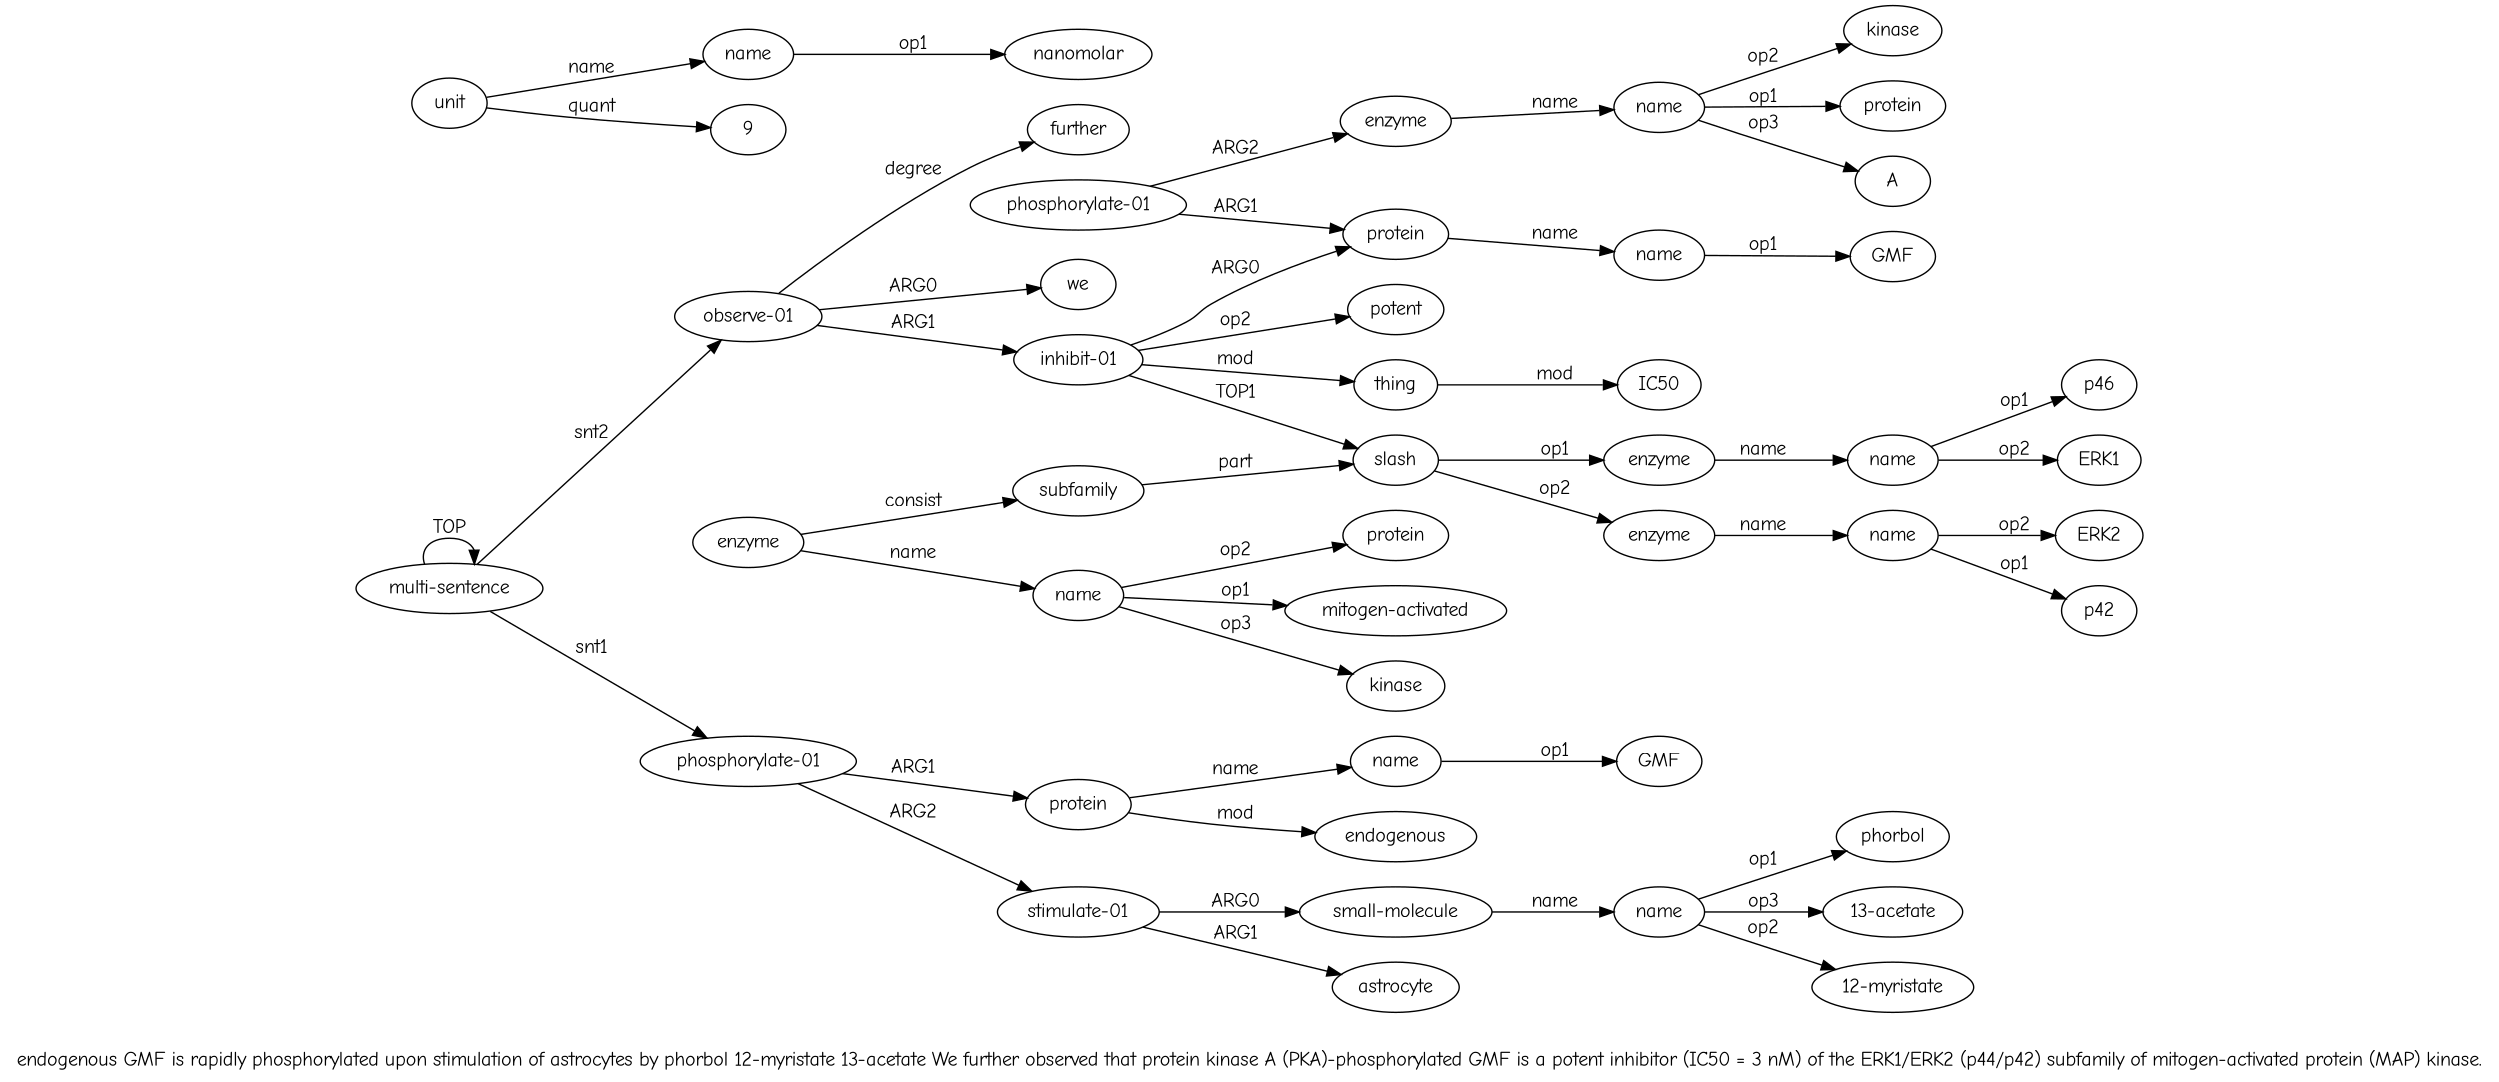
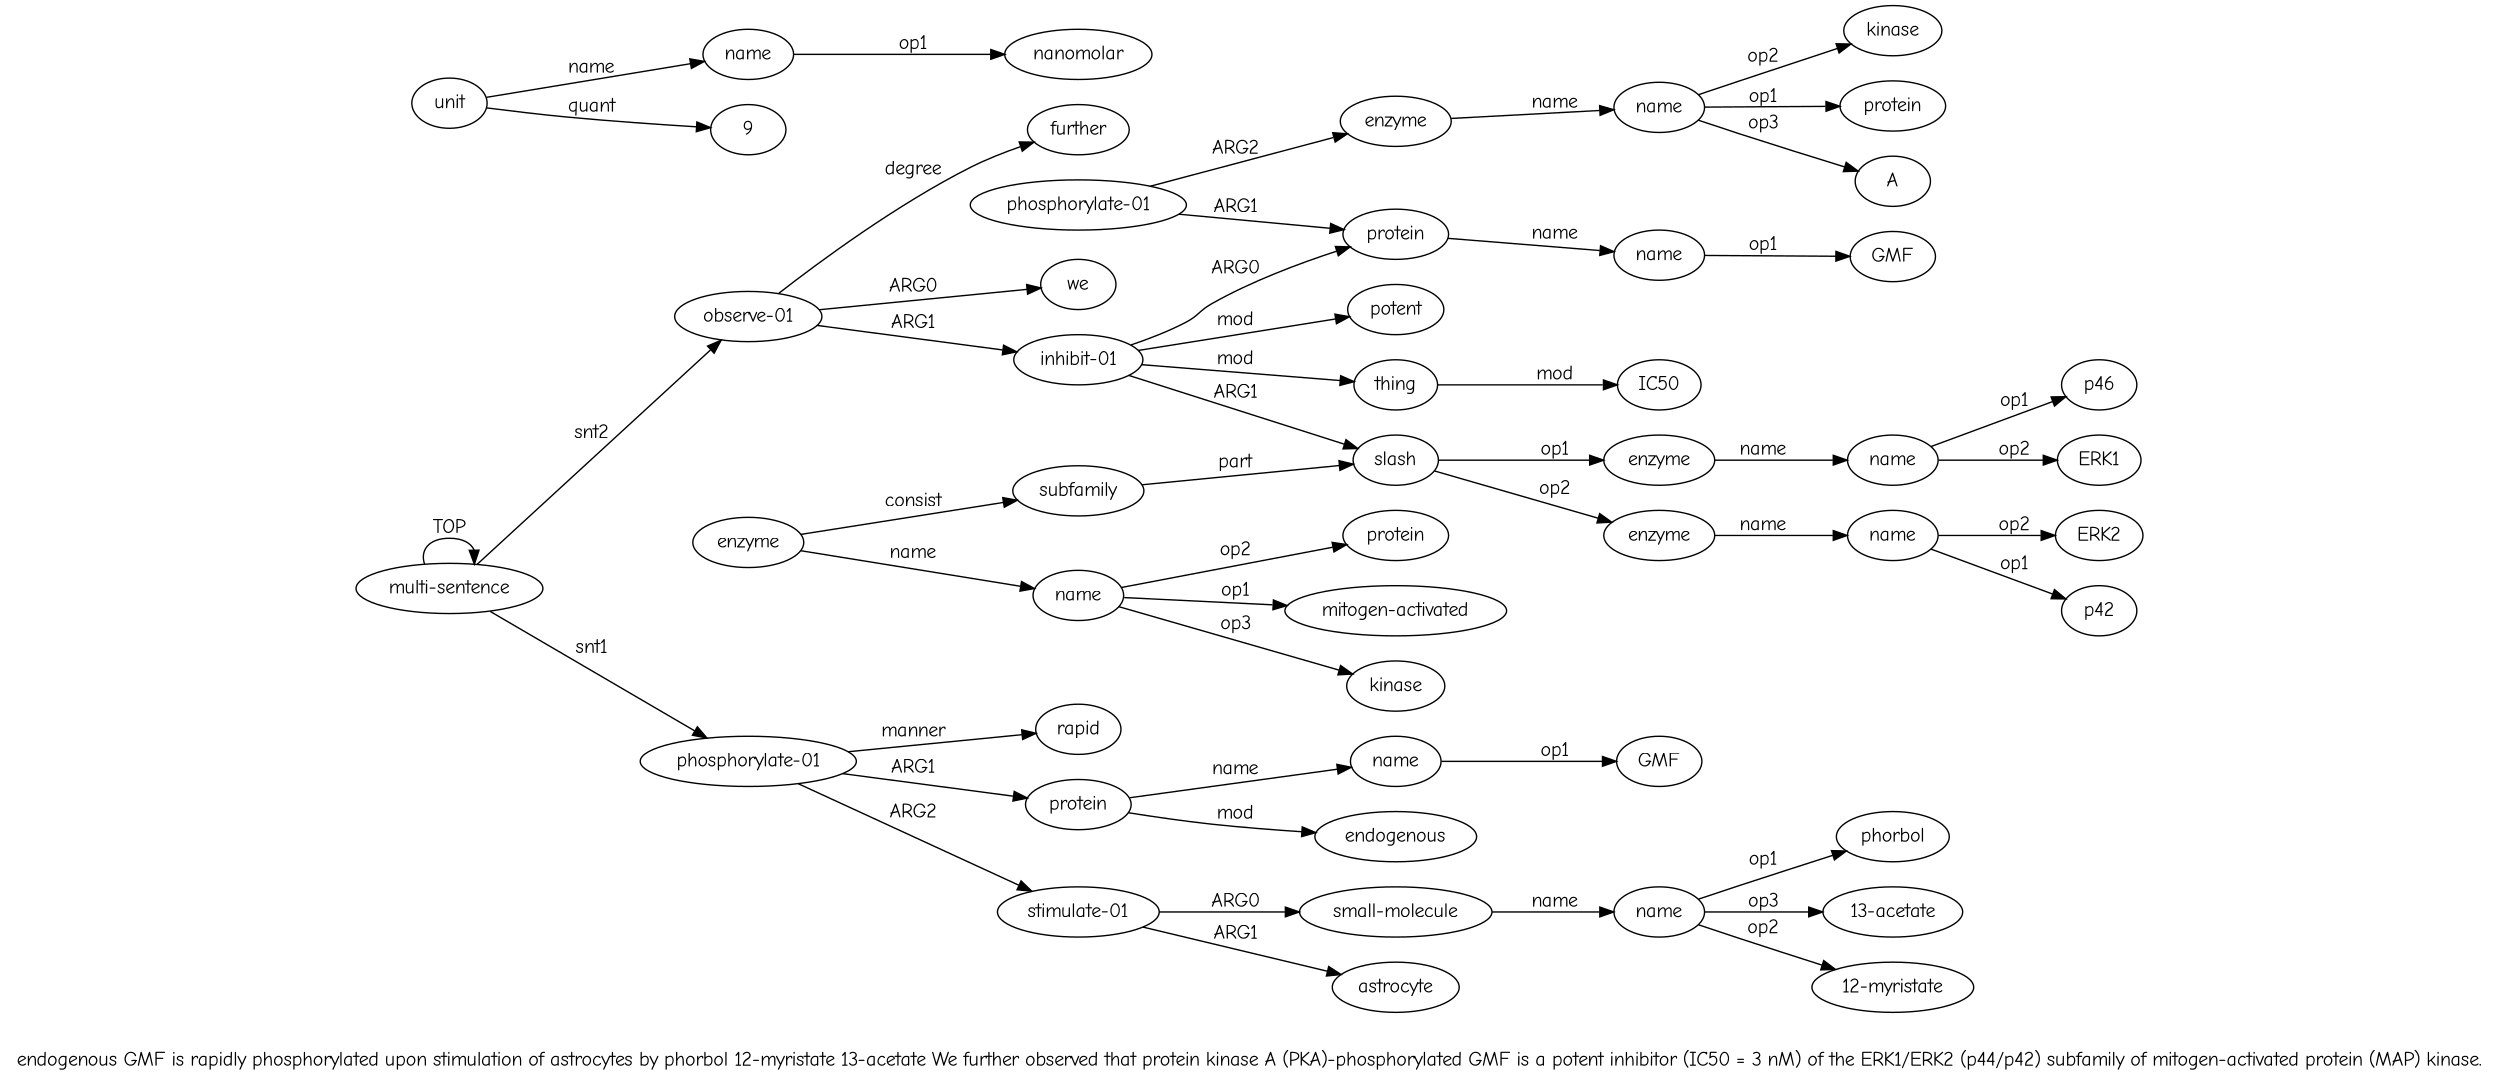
(1236, 320) -> (1236, 320)
(1236, 393) -> (1236, 393)
none -> (1078, 729)
